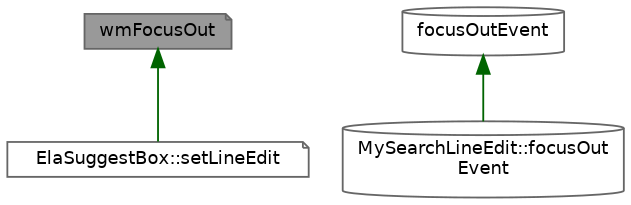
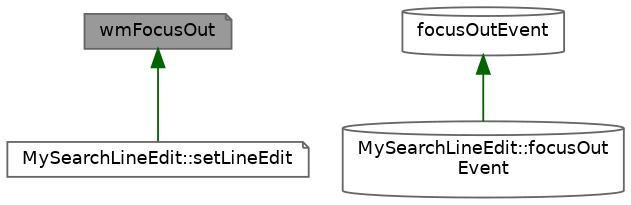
(158, 159) -> (158, 159)
